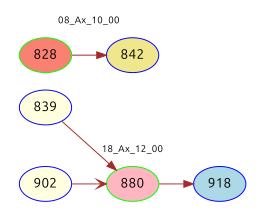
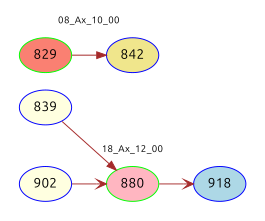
(45, 55) -> (45, 55)
(171, 184) -> (171, 184)
